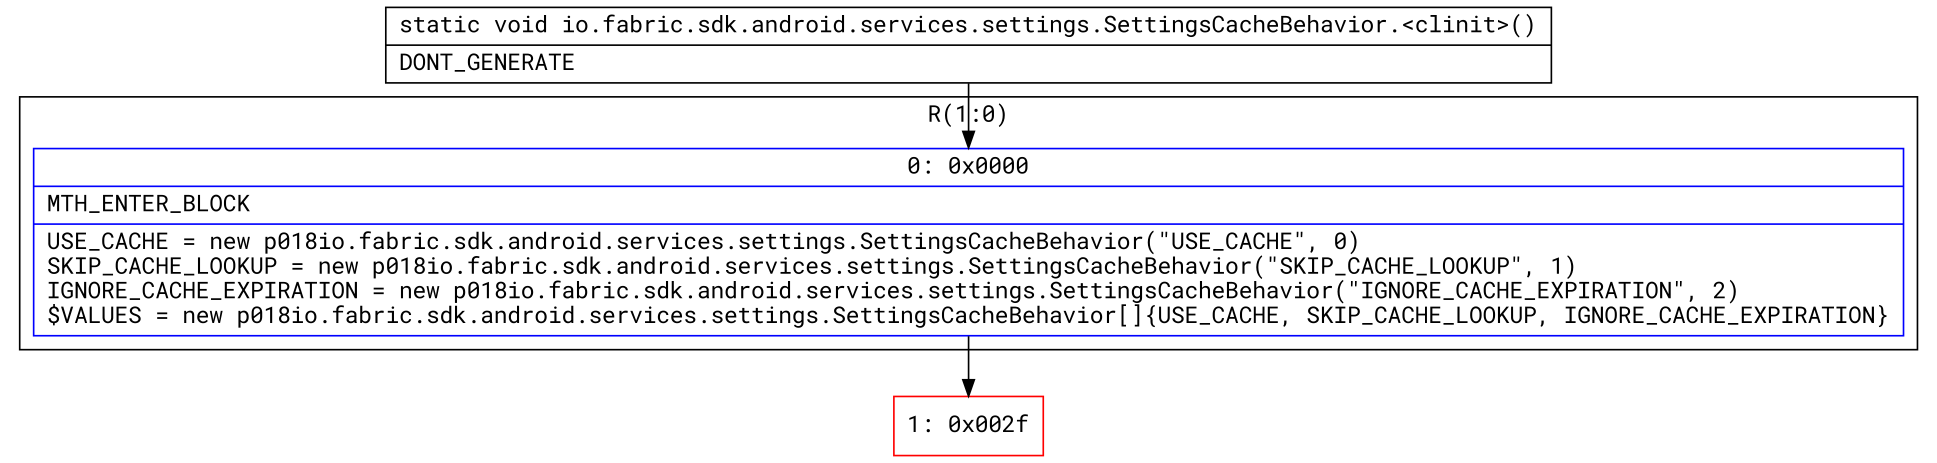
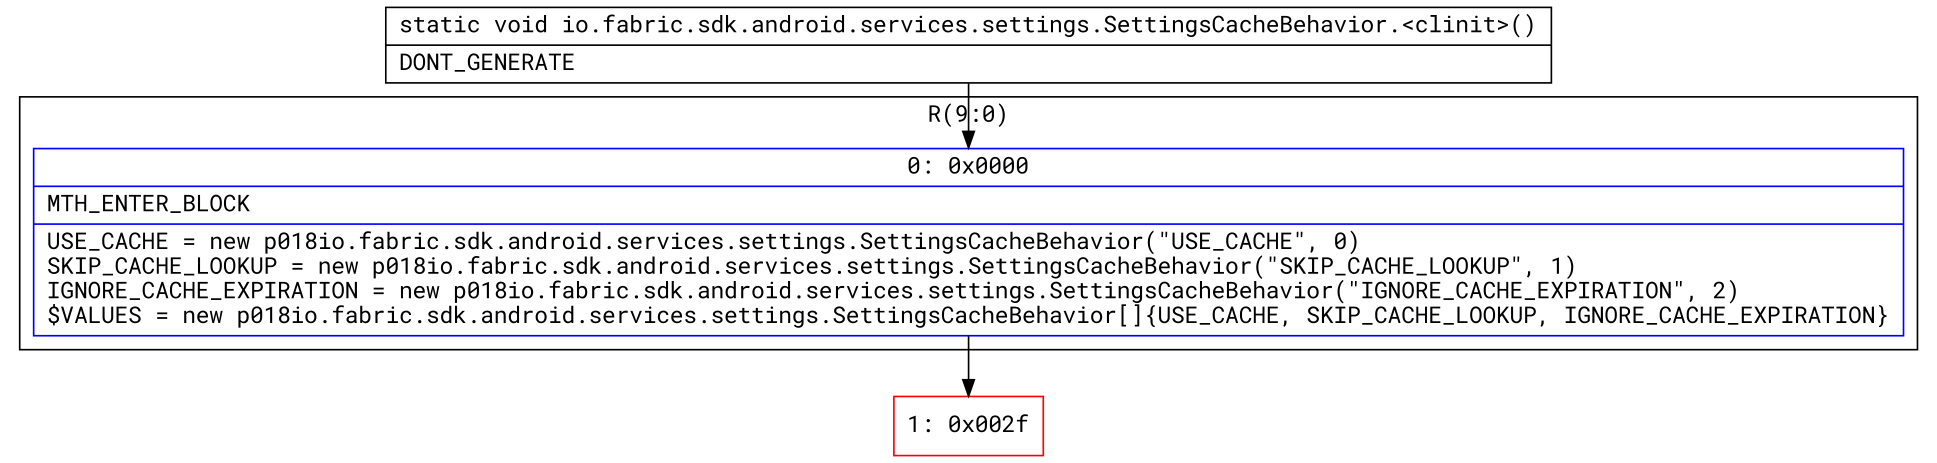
(969, 116) -> (969, 116)
